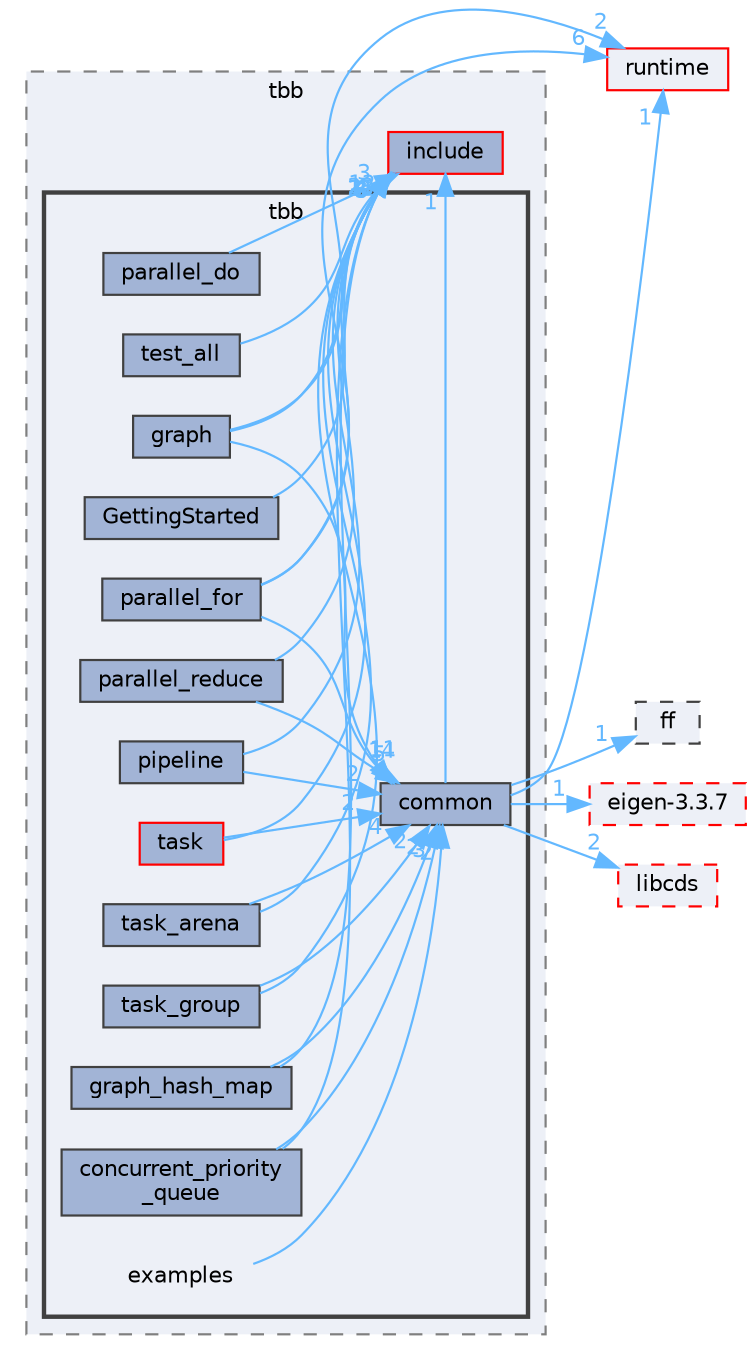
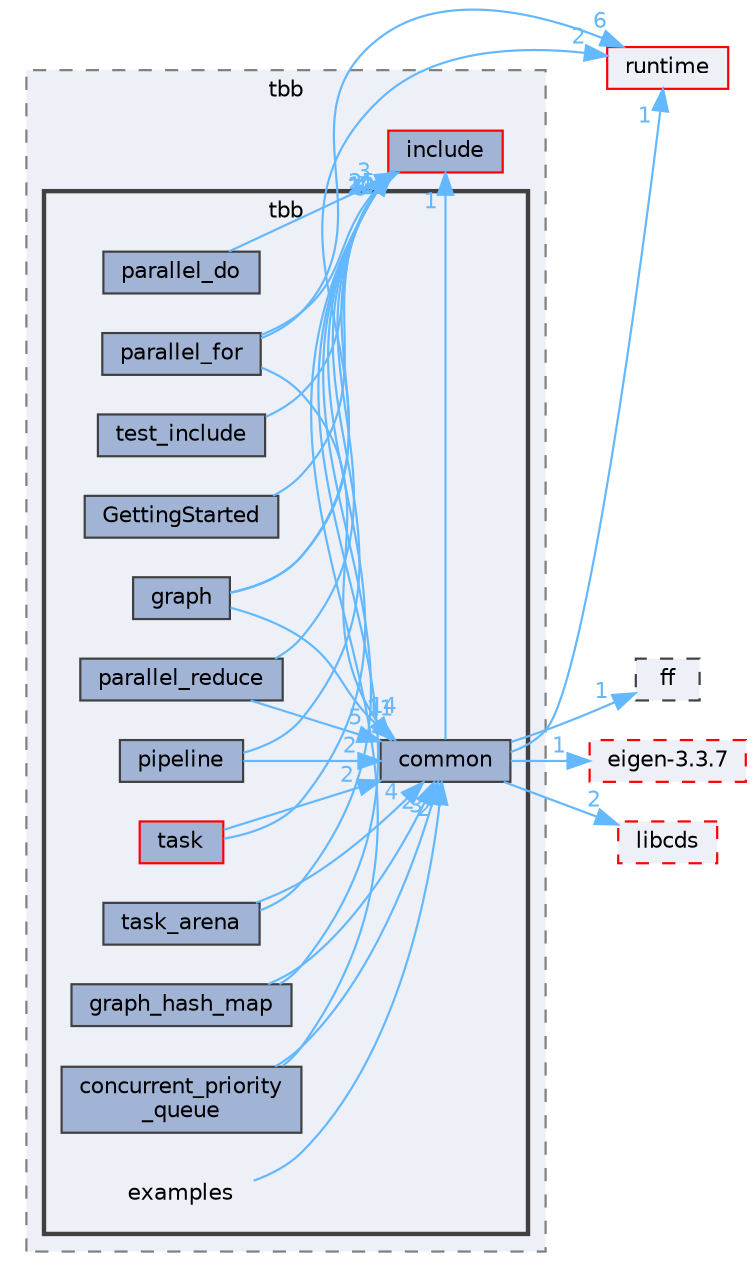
(182, 355) -> (182, 435)
(182, 1007) -> none
